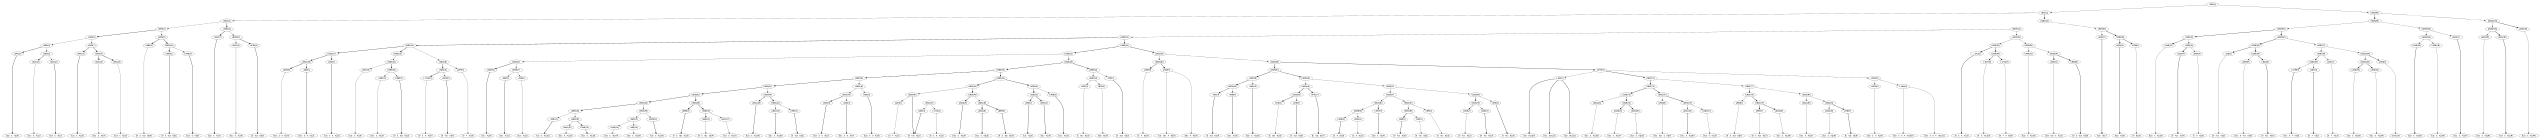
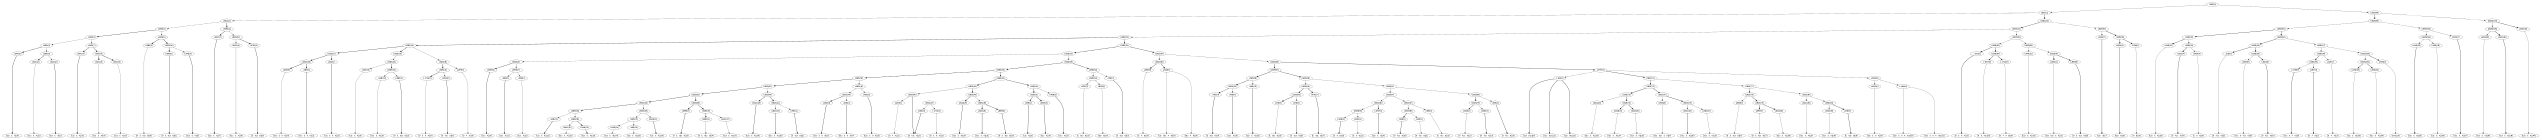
none -> (2031, 25)
